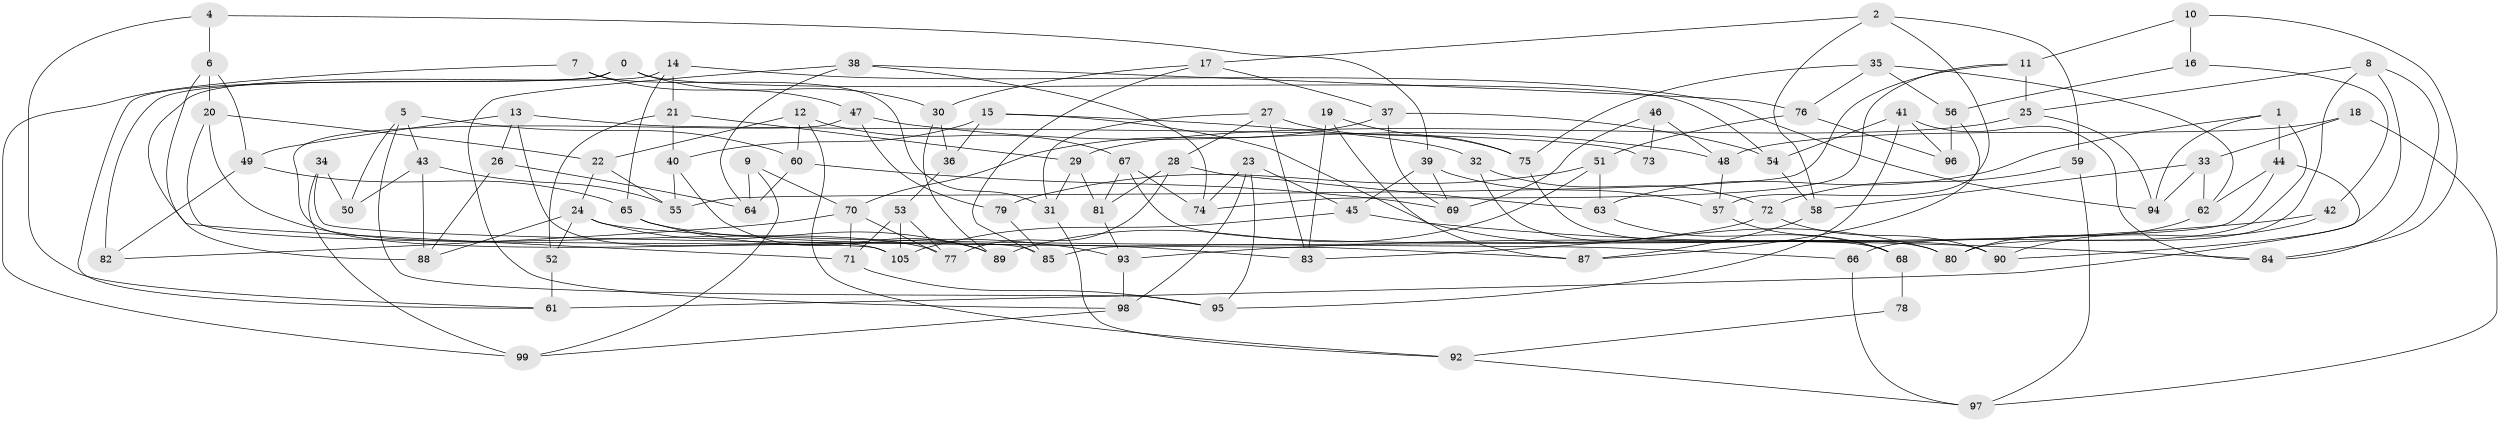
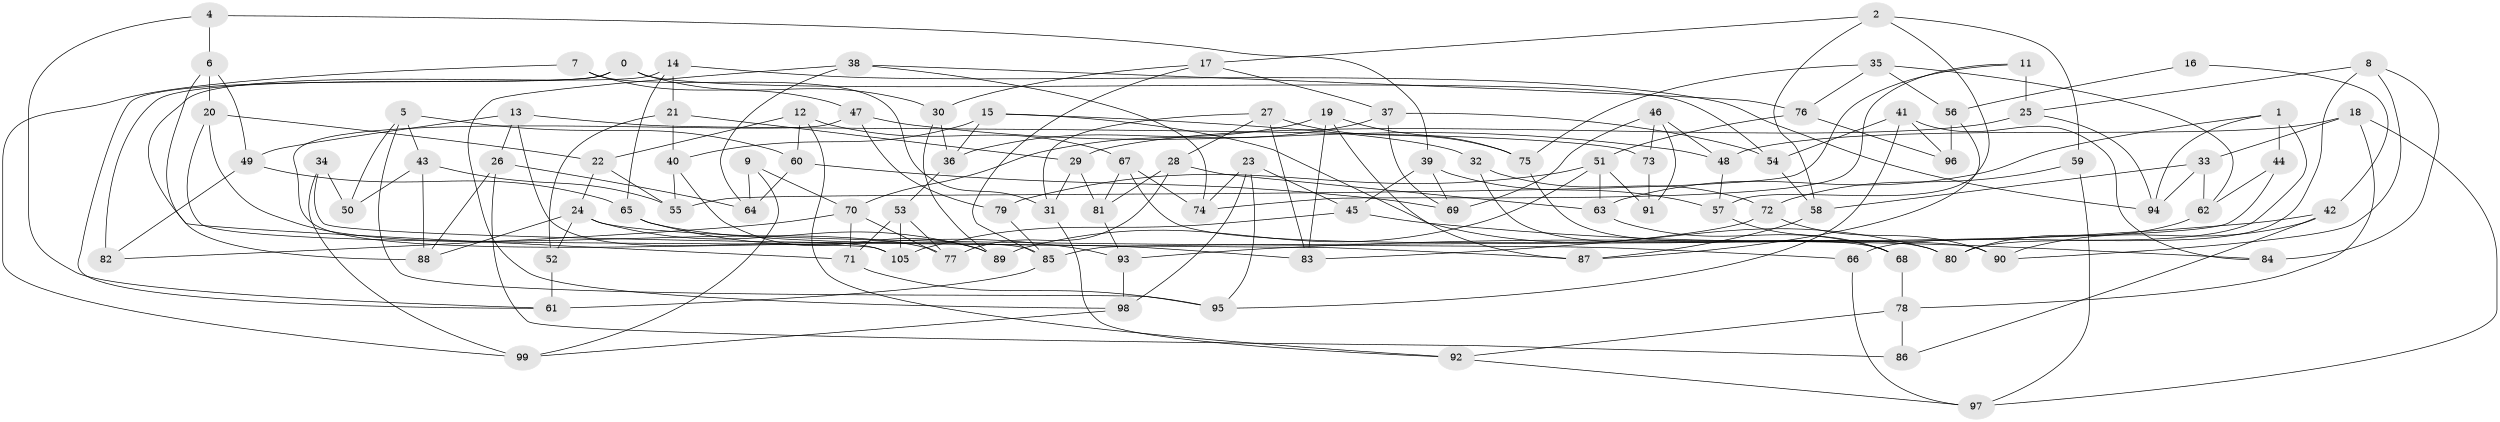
(2191, 15) -> none
none -> (1138, 136)
none -> (1649, 211)
(1512, 287) -> (897, 290)
none -> (2204, 289)
none -> (1902, 358)
